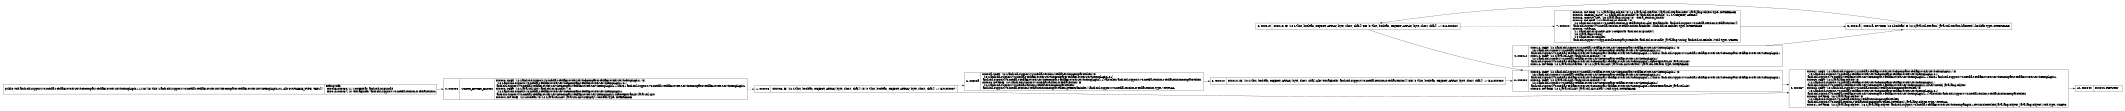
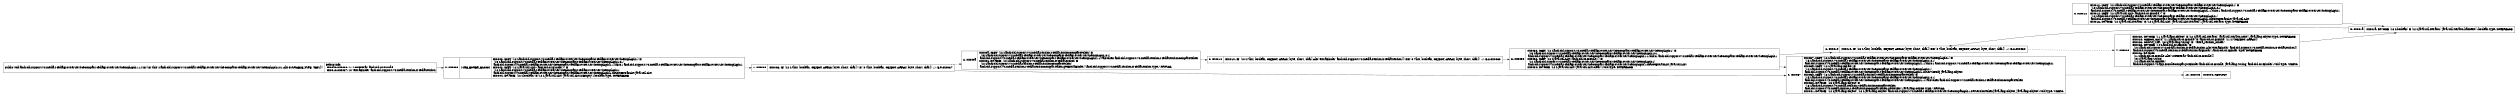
(1585, 29) -> (2144, 53)
(1444, 53) -> (1805, 54)
(477, 89) -> (475, 68)
